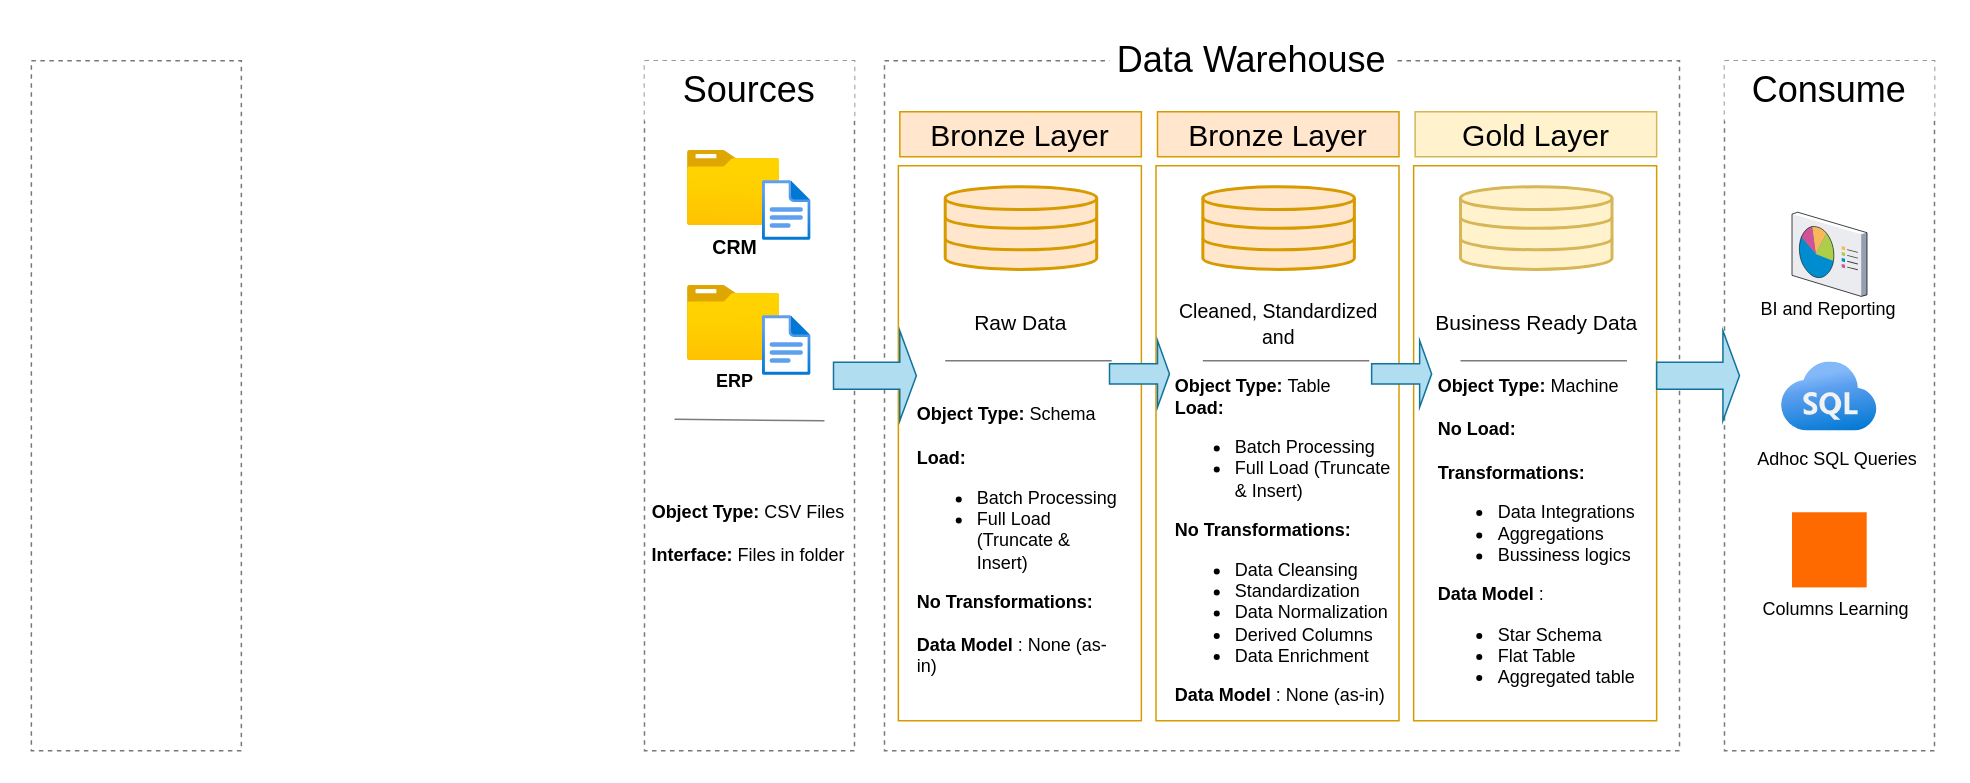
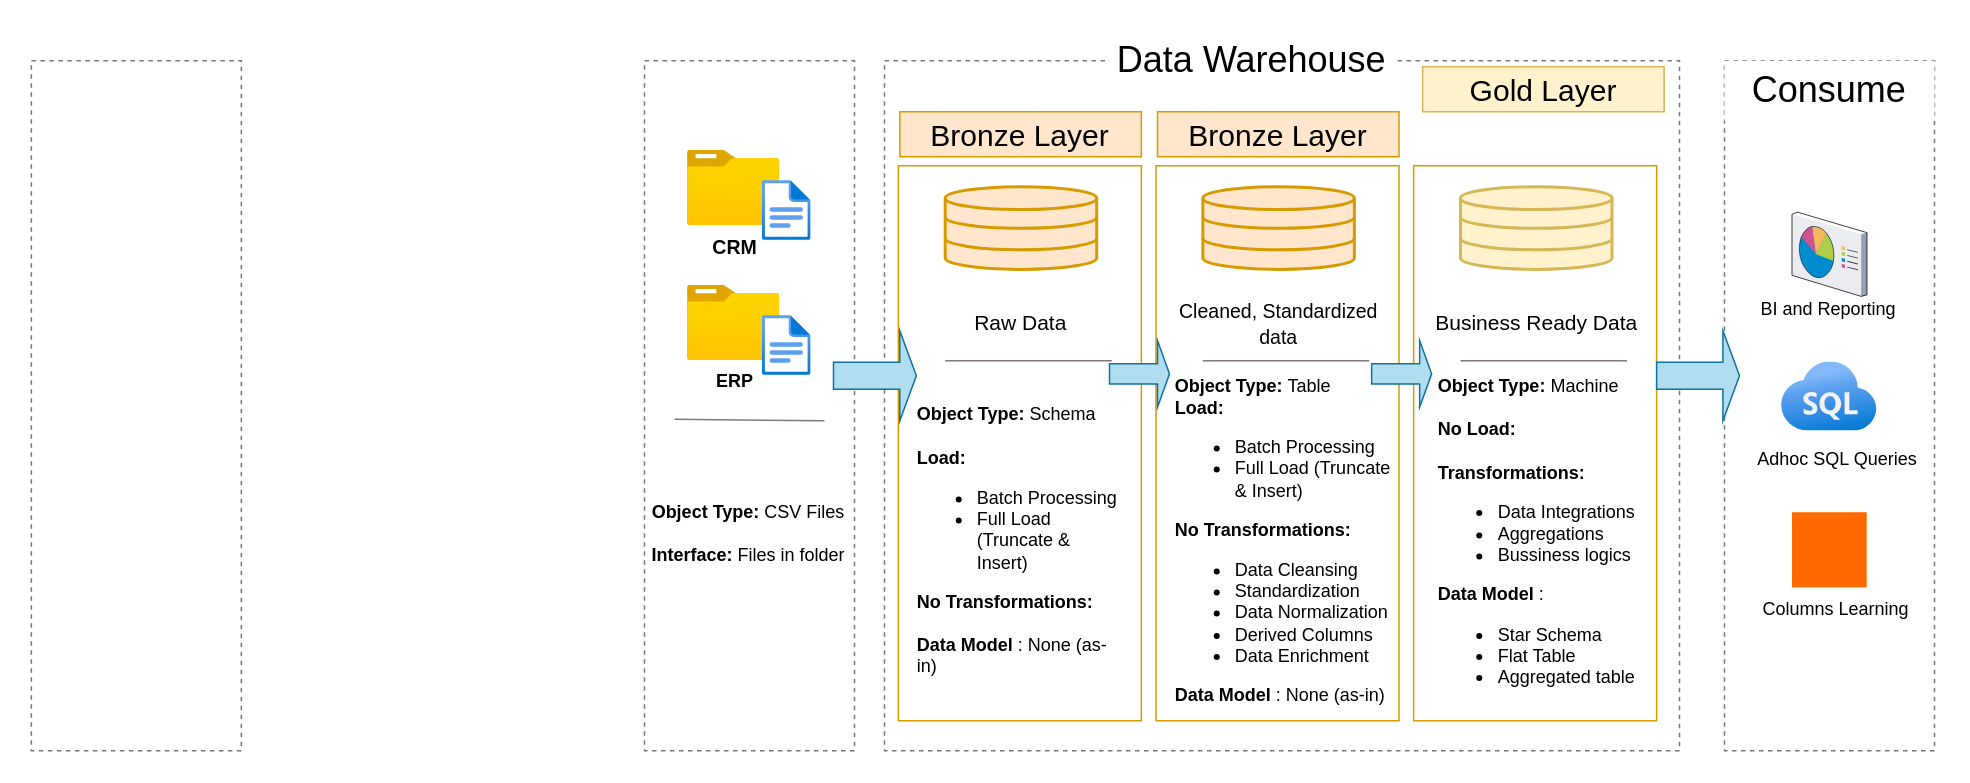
(749, 91) -> none
(1536, 134) -> (1543, 89)
(1279, 323) -> (1279, 323)
